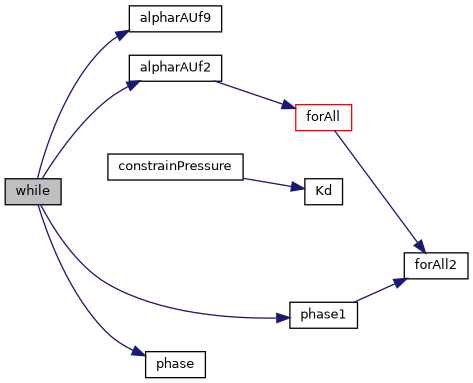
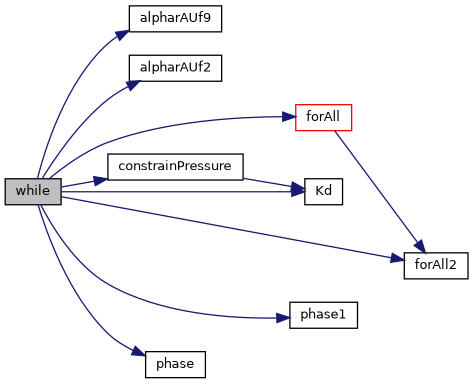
(248, 92) -> (159, 128)
none -> (79, 184)
none -> (177, 192)
(374, 293) -> (226, 227)
